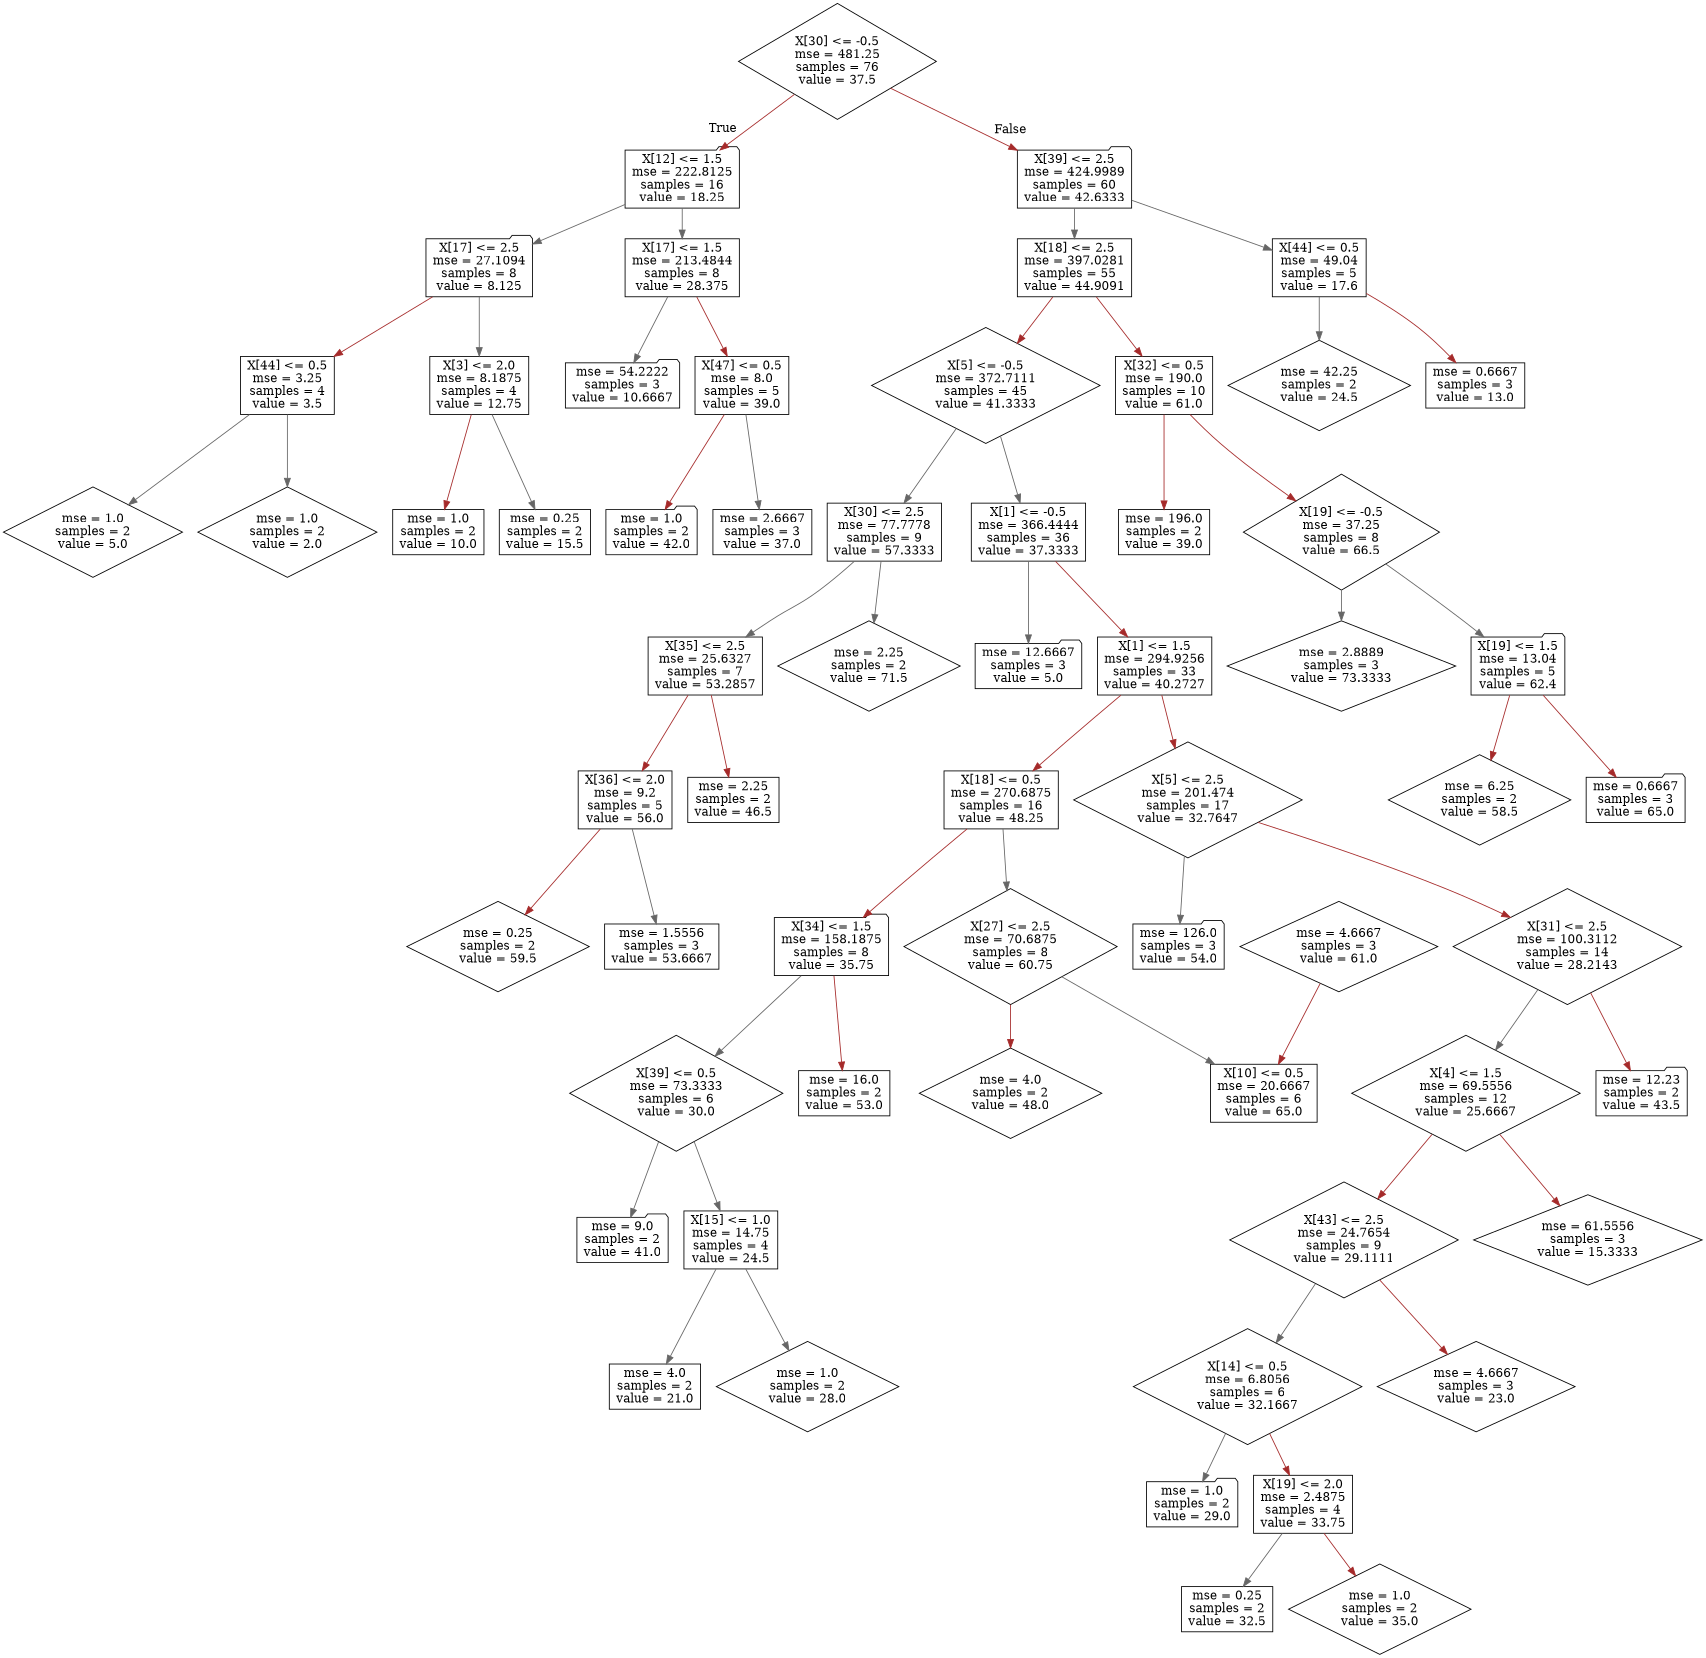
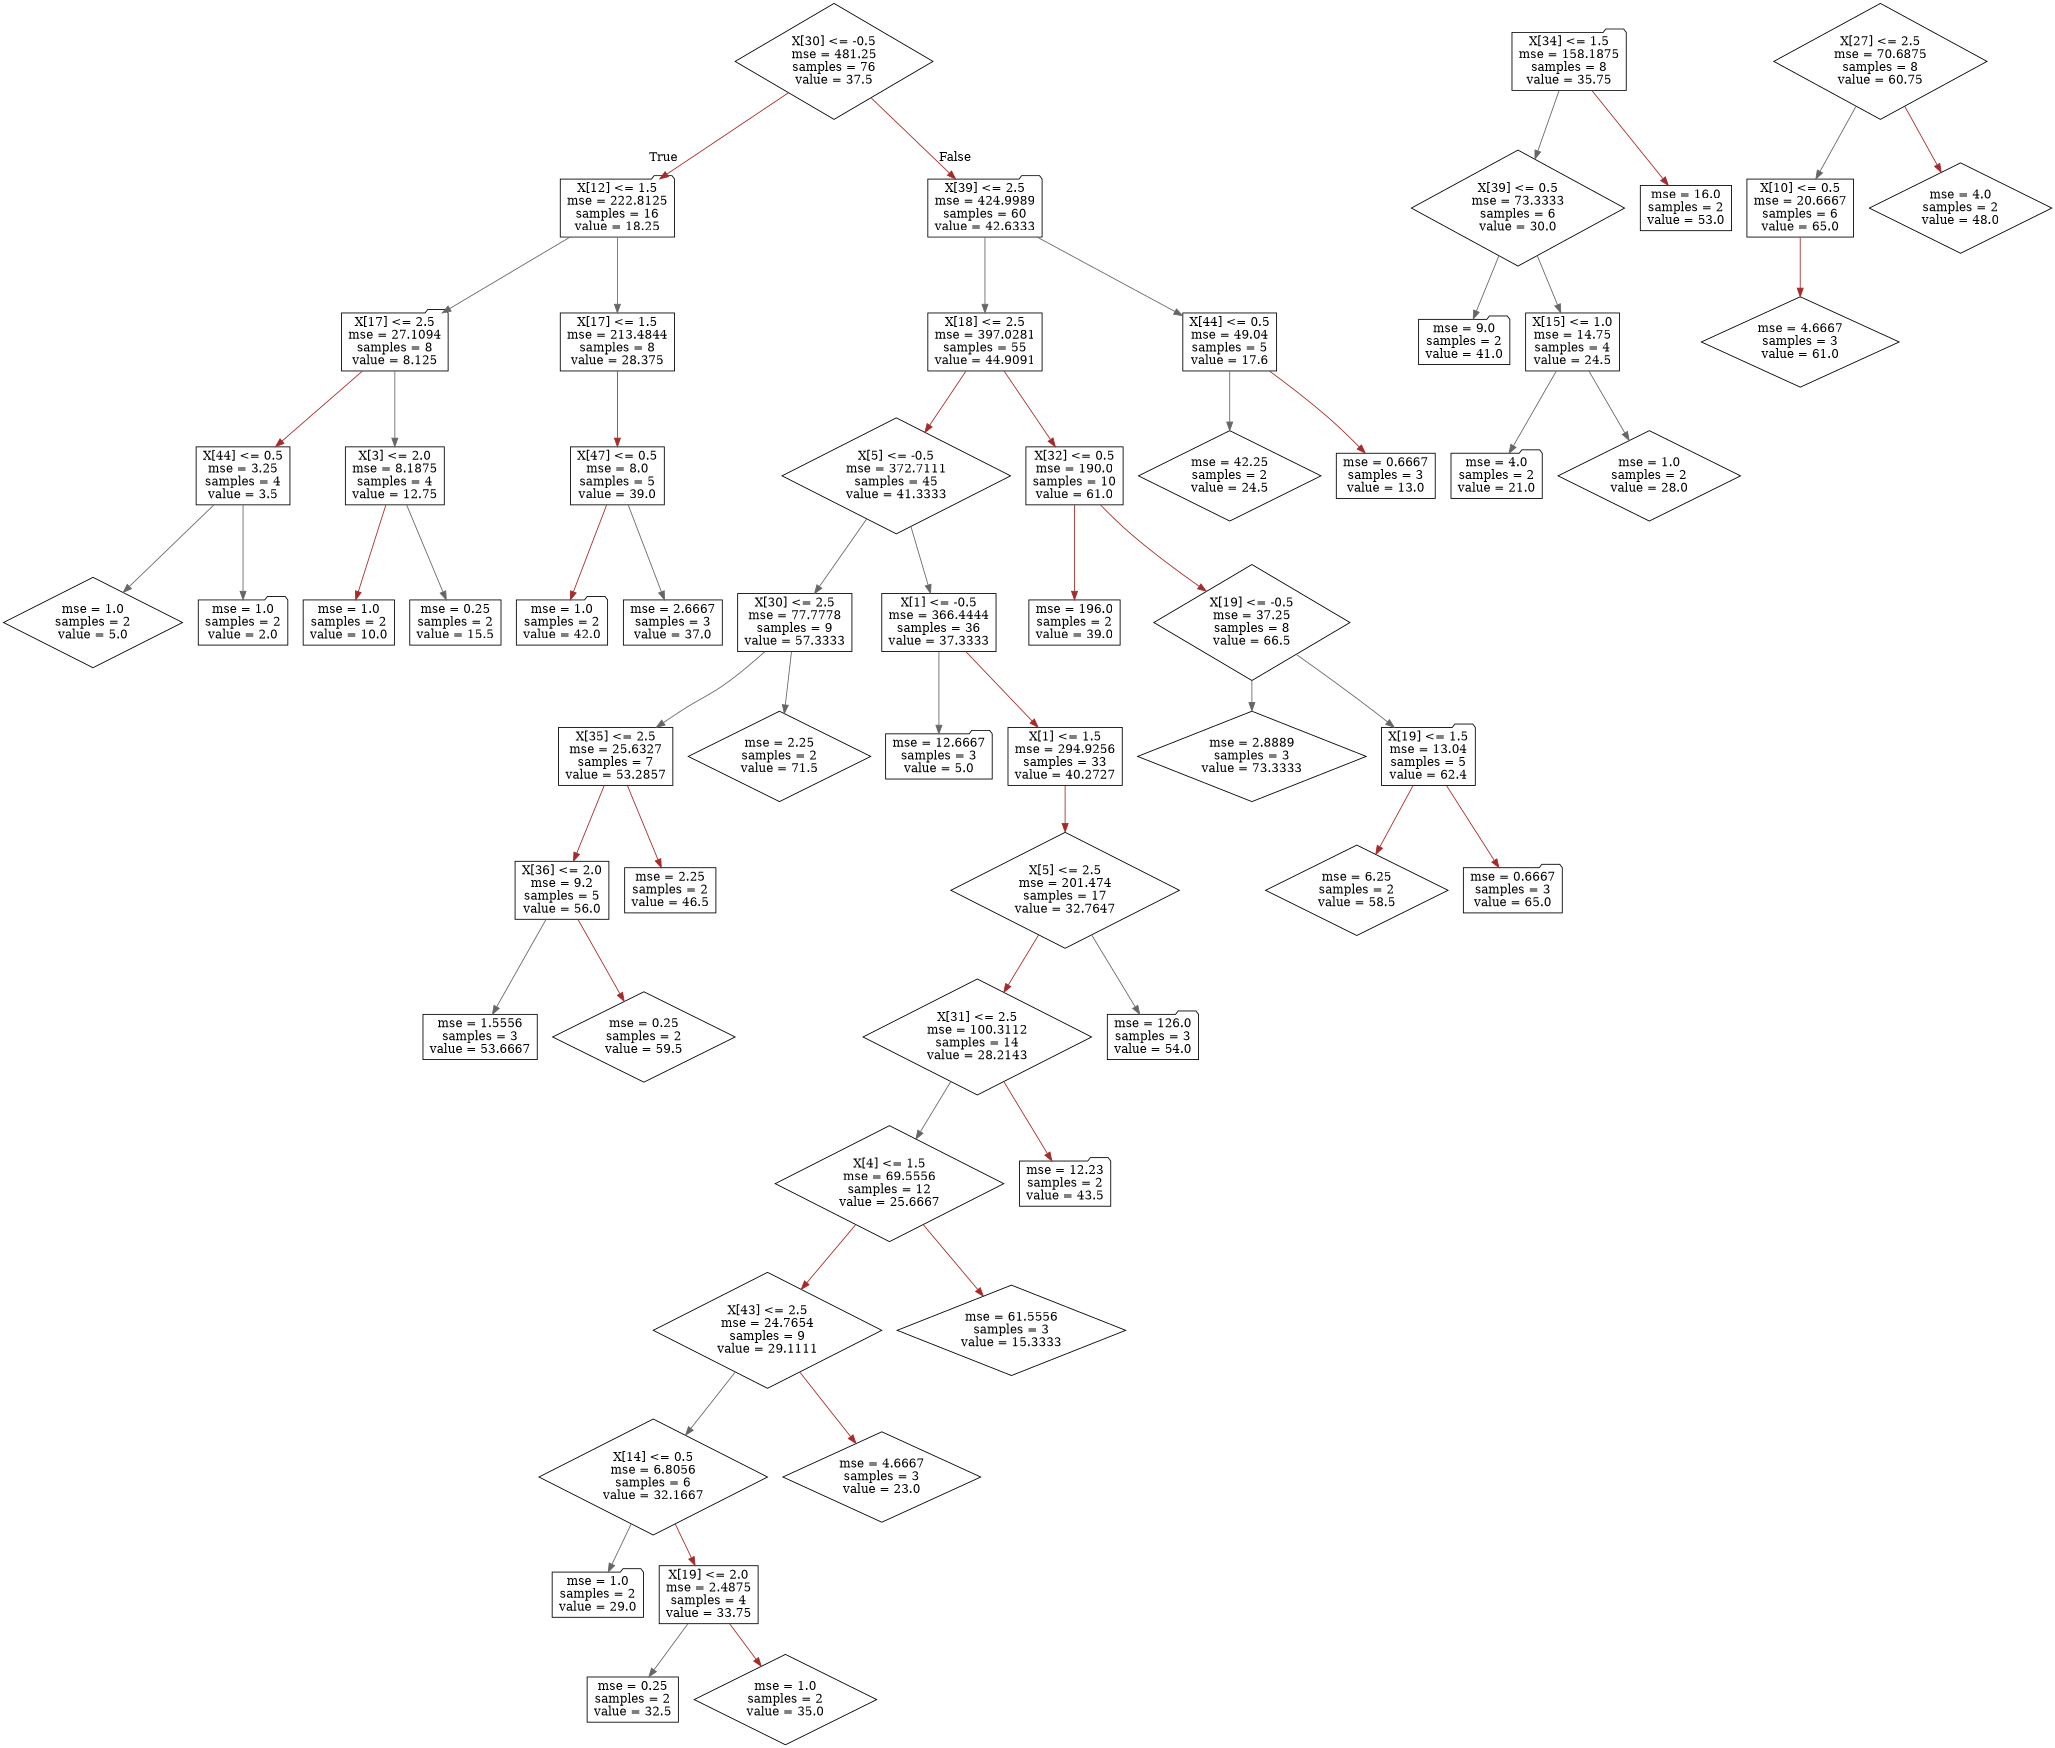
(623, 385) -> none
(287, 532) -> (243, 623)
(1001, 800) -> none
(1301, 1020) -> (1800, 263)
(655, 1387) -> (1497, 476)
